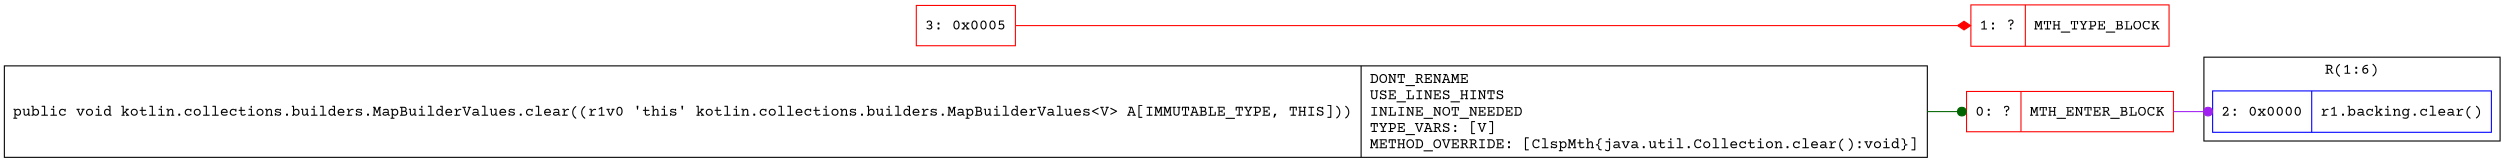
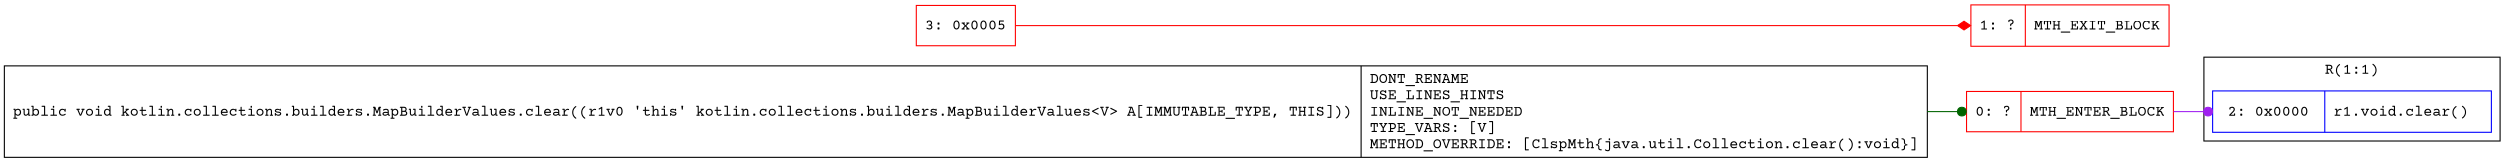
(2097, 25) -> (2097, 25)
(2352, 70) -> (2352, 70)
(2402, 111) -> (2401, 111)
